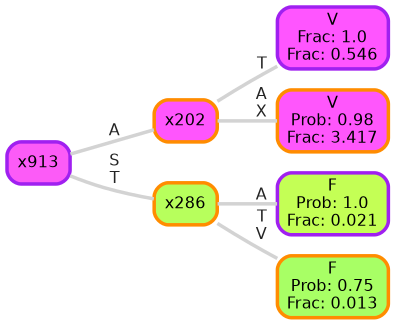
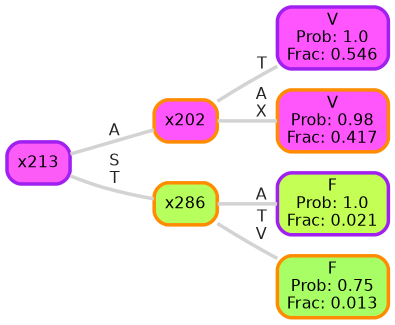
(333, 38) -> (333, 38)
(333, 121) -> (333, 121)
(39, 163) -> (39, 163)
